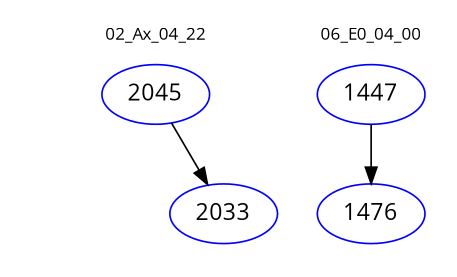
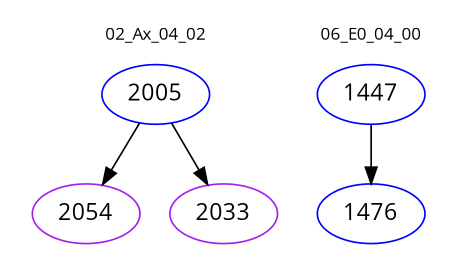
(156, 36) -> (156, 36)
(156, 94) -> (156, 94)
none -> (86, 214)
(224, 214) -> (224, 214)
